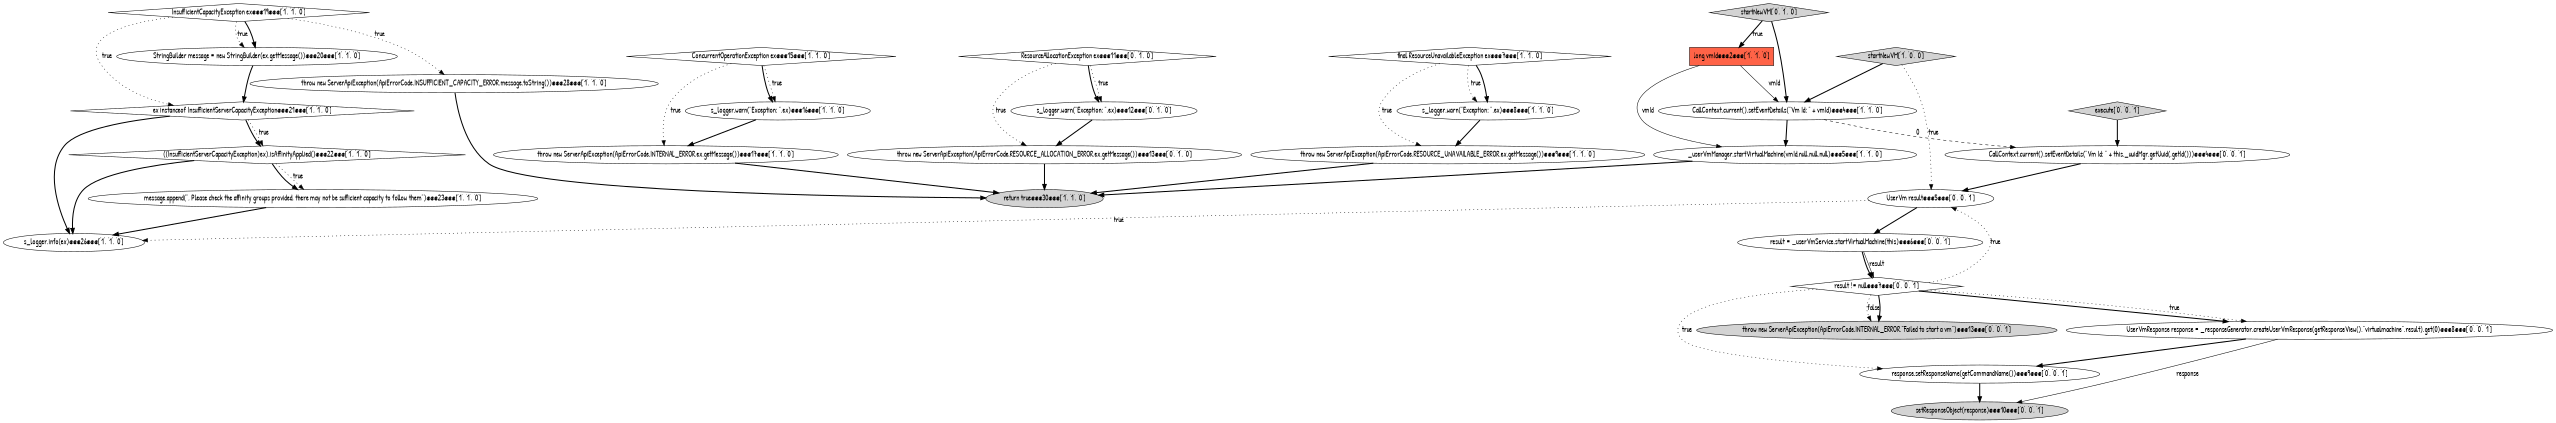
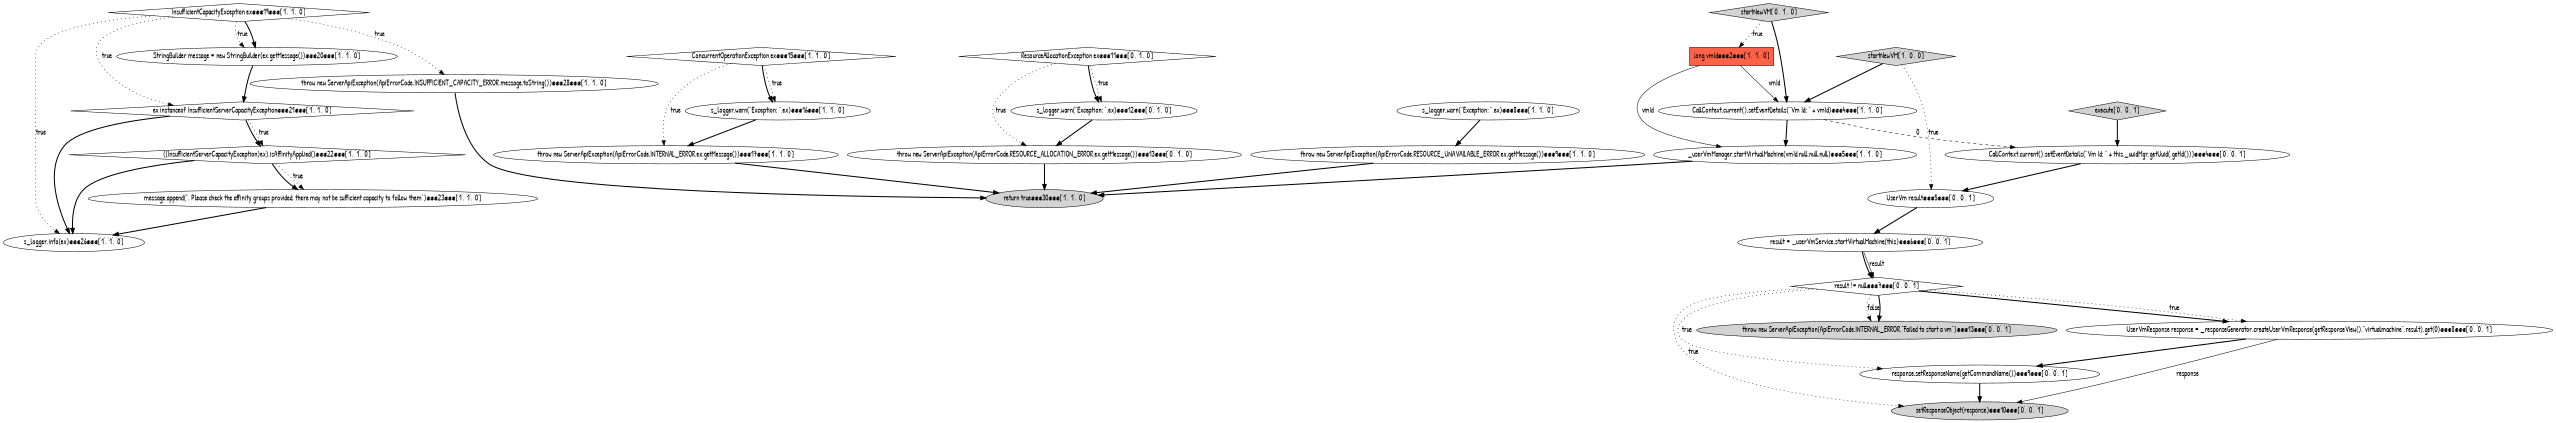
(1752, 32) -> (1752, 32)
(1470, 56) -> none
(1009, 220) -> (36, 81)
(1985, 254) -> (1703, 365)
